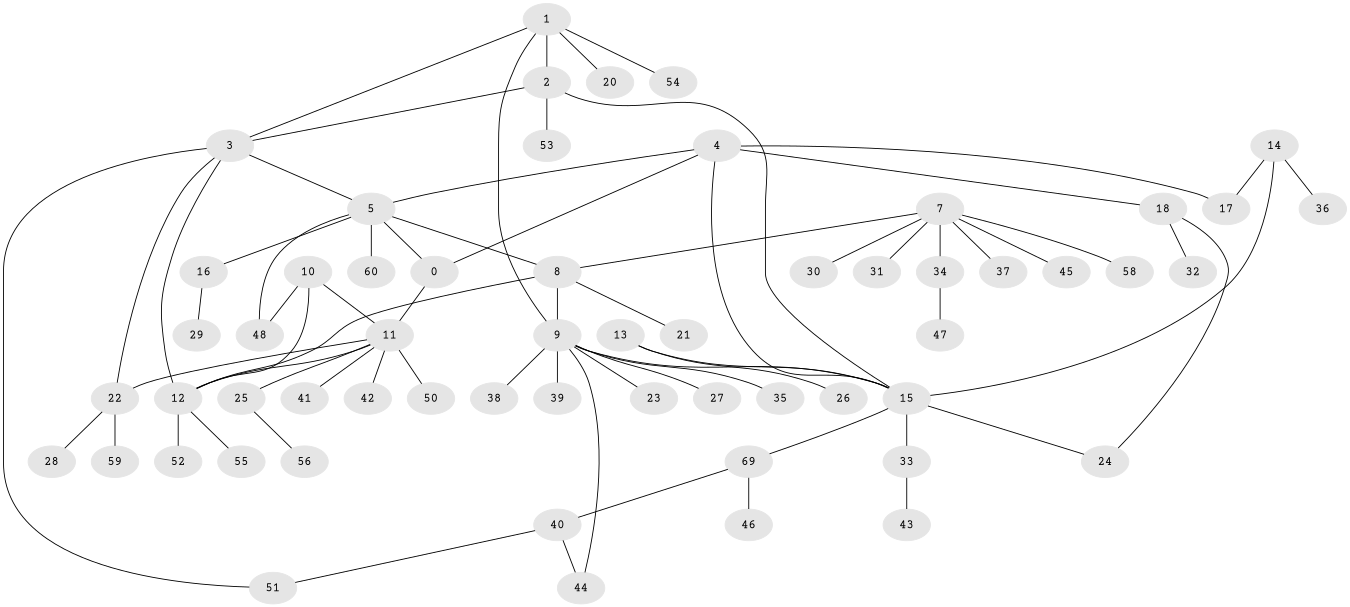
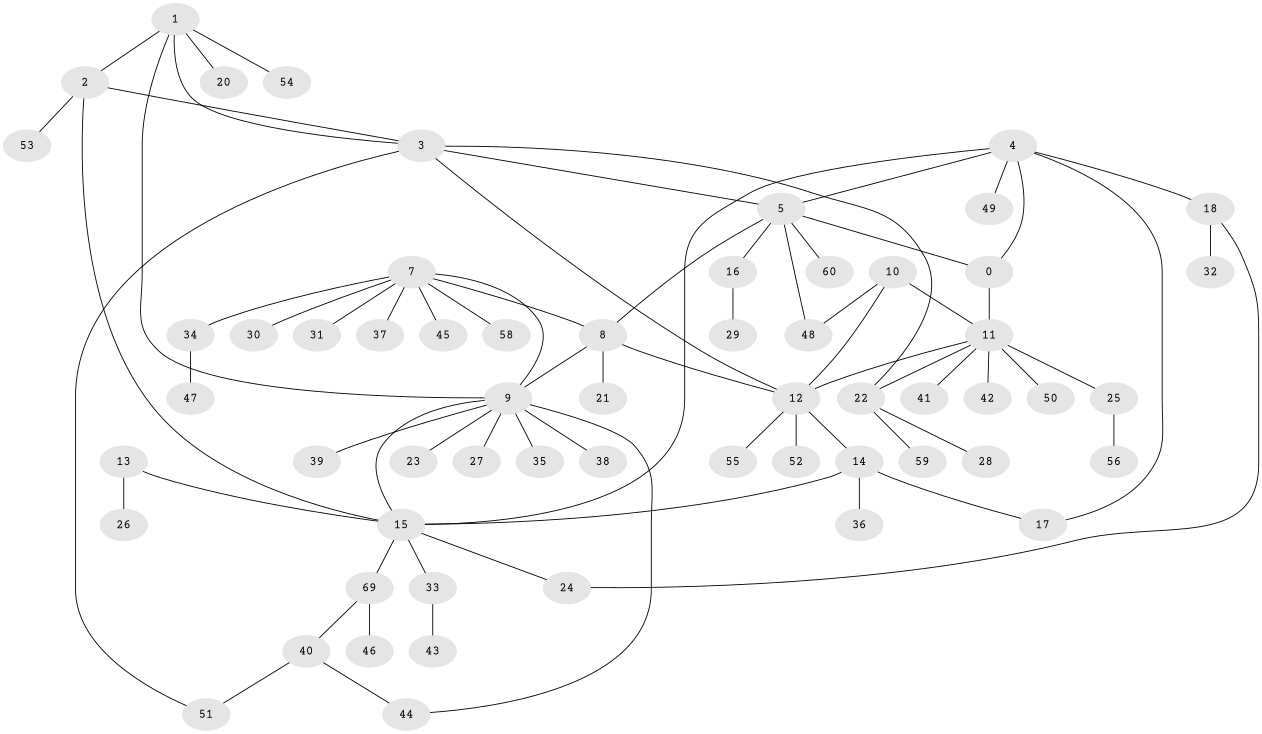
none -> (989, 209)
none -> (533, 314)
none -> (828, 430)
